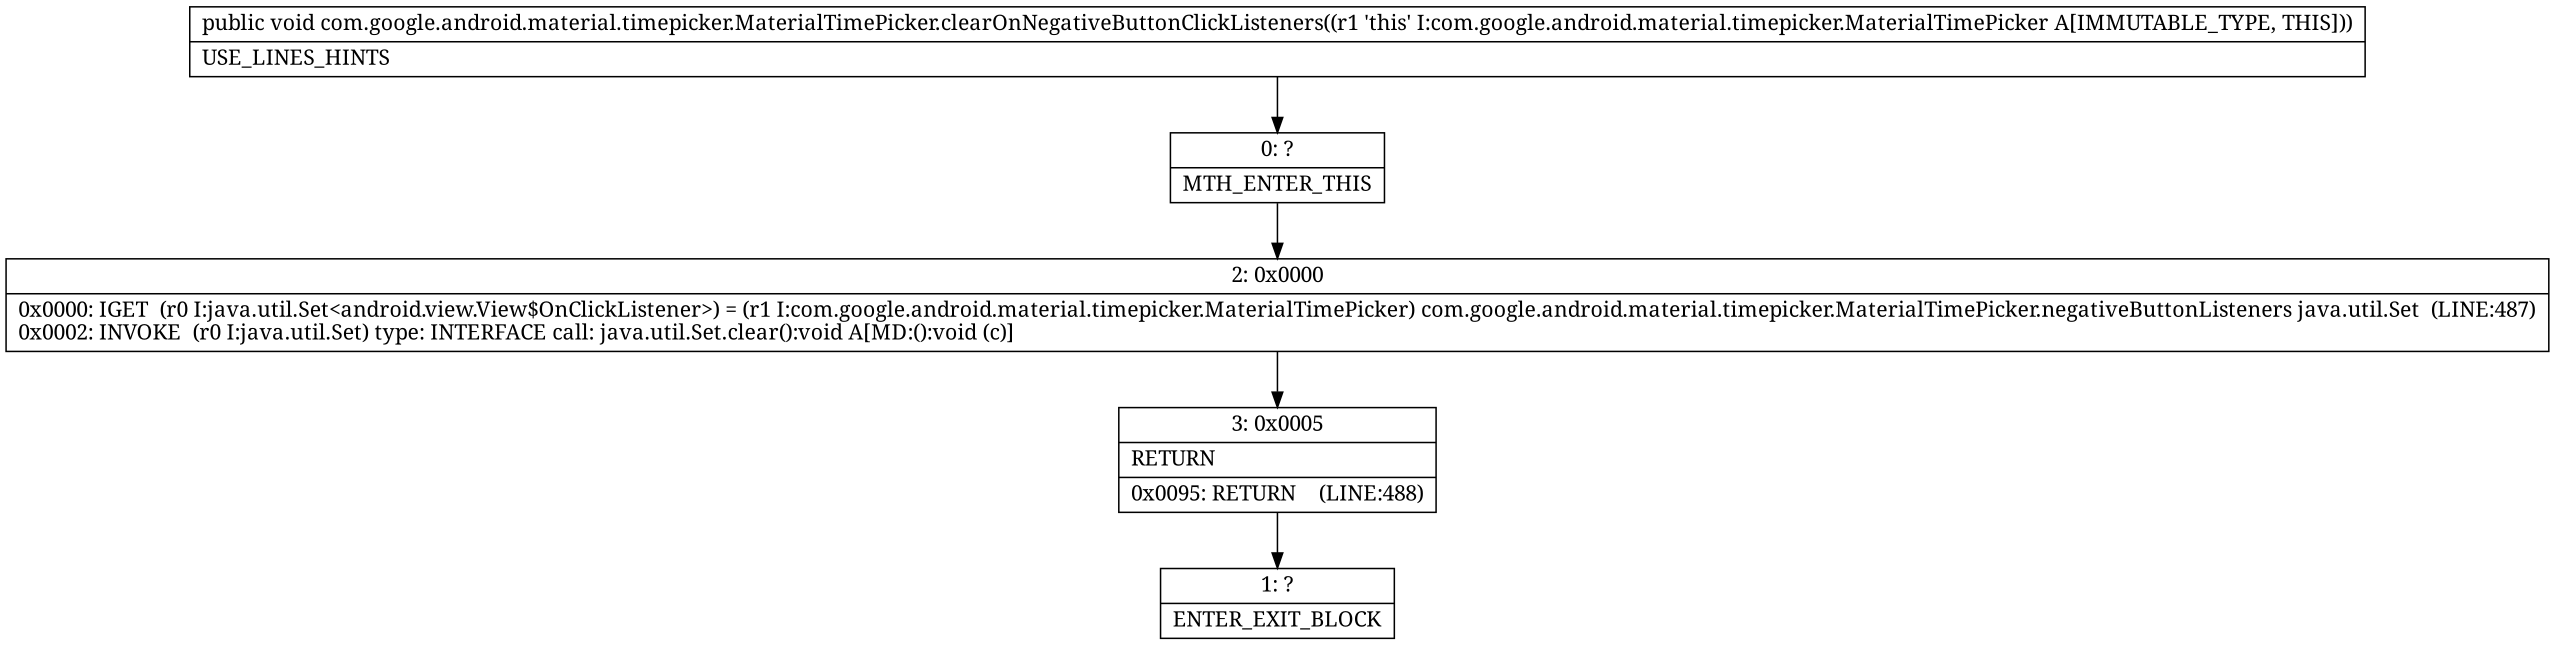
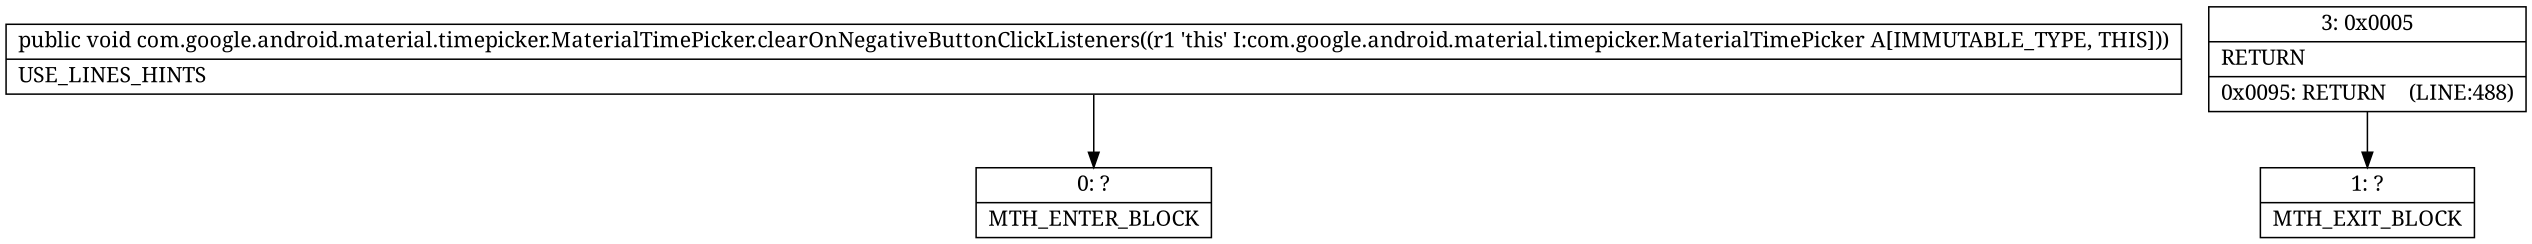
(1277, 184) -> (1094, 219)
(1277, 305) -> none
(1277, 620) -> (2367, 219)
